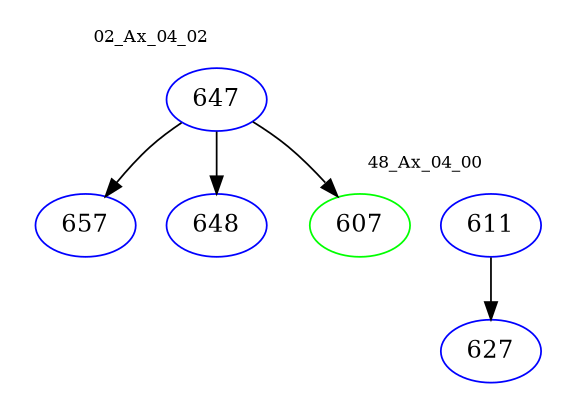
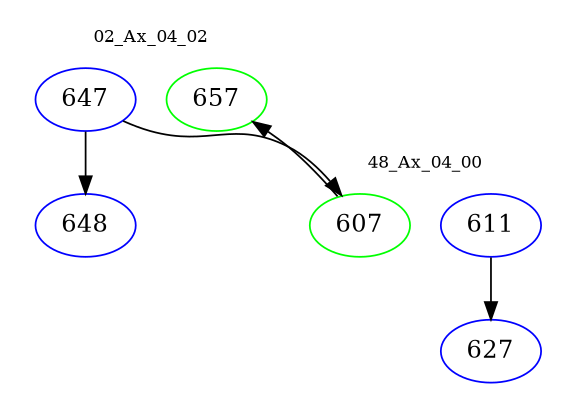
(147, 150) -> (305, 162)
(86, 225) -> (217, 100)
